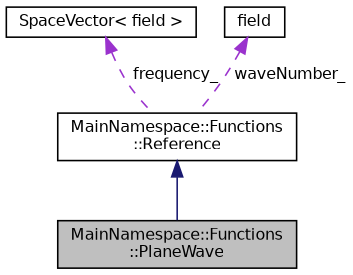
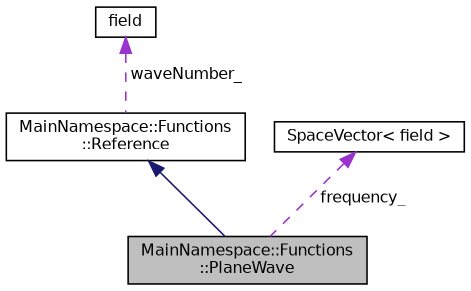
(129, 85) -> (307, 200)
